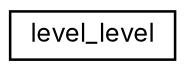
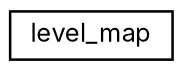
(93, 36) -> (91, 36)
